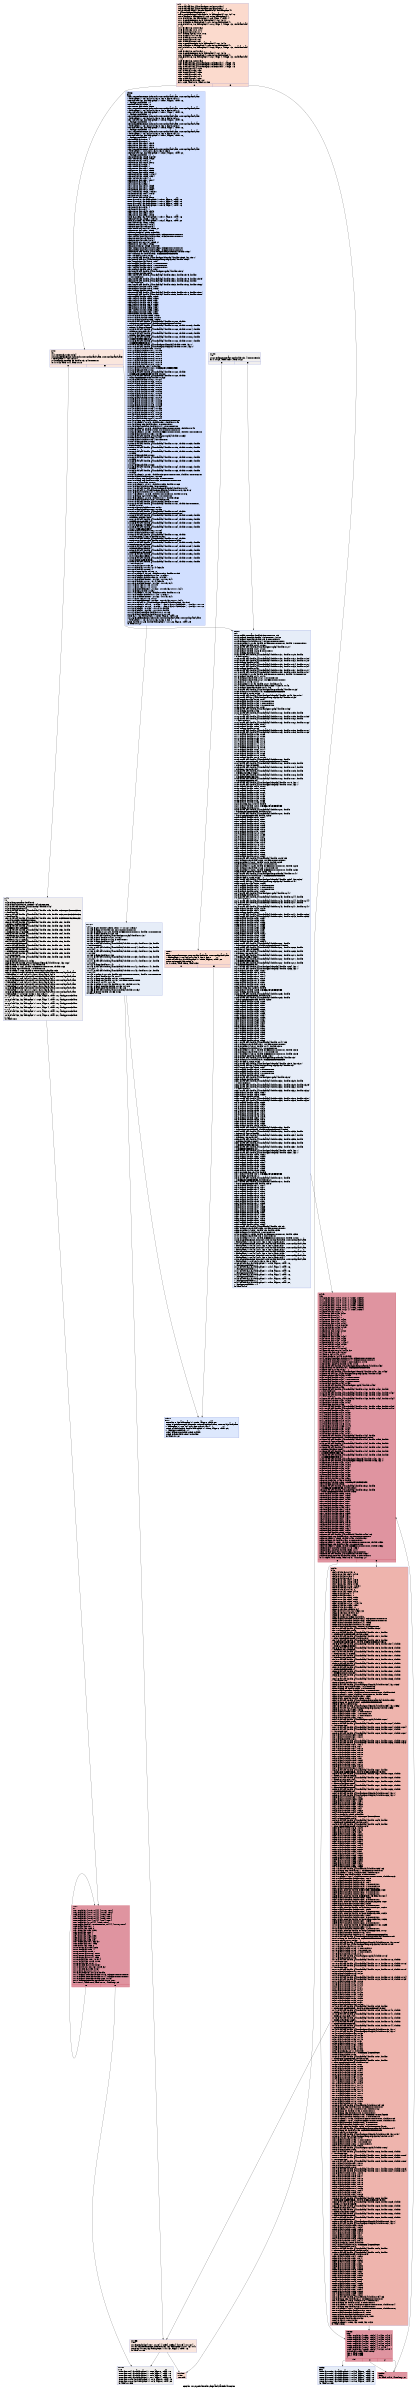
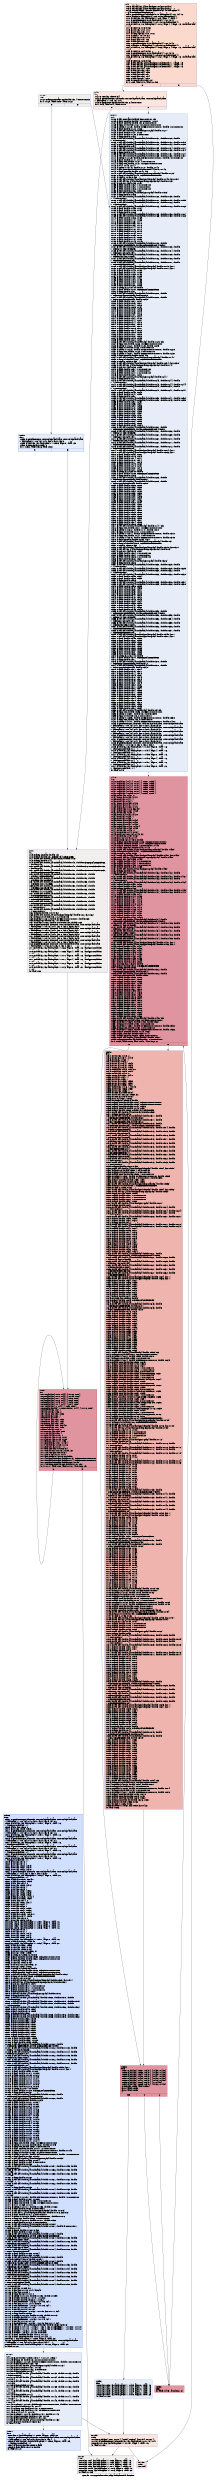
(197, 959) -> (51, 443)
(210, 1192) -> (68, 650)
(249, 2180) -> (123, 2416)
